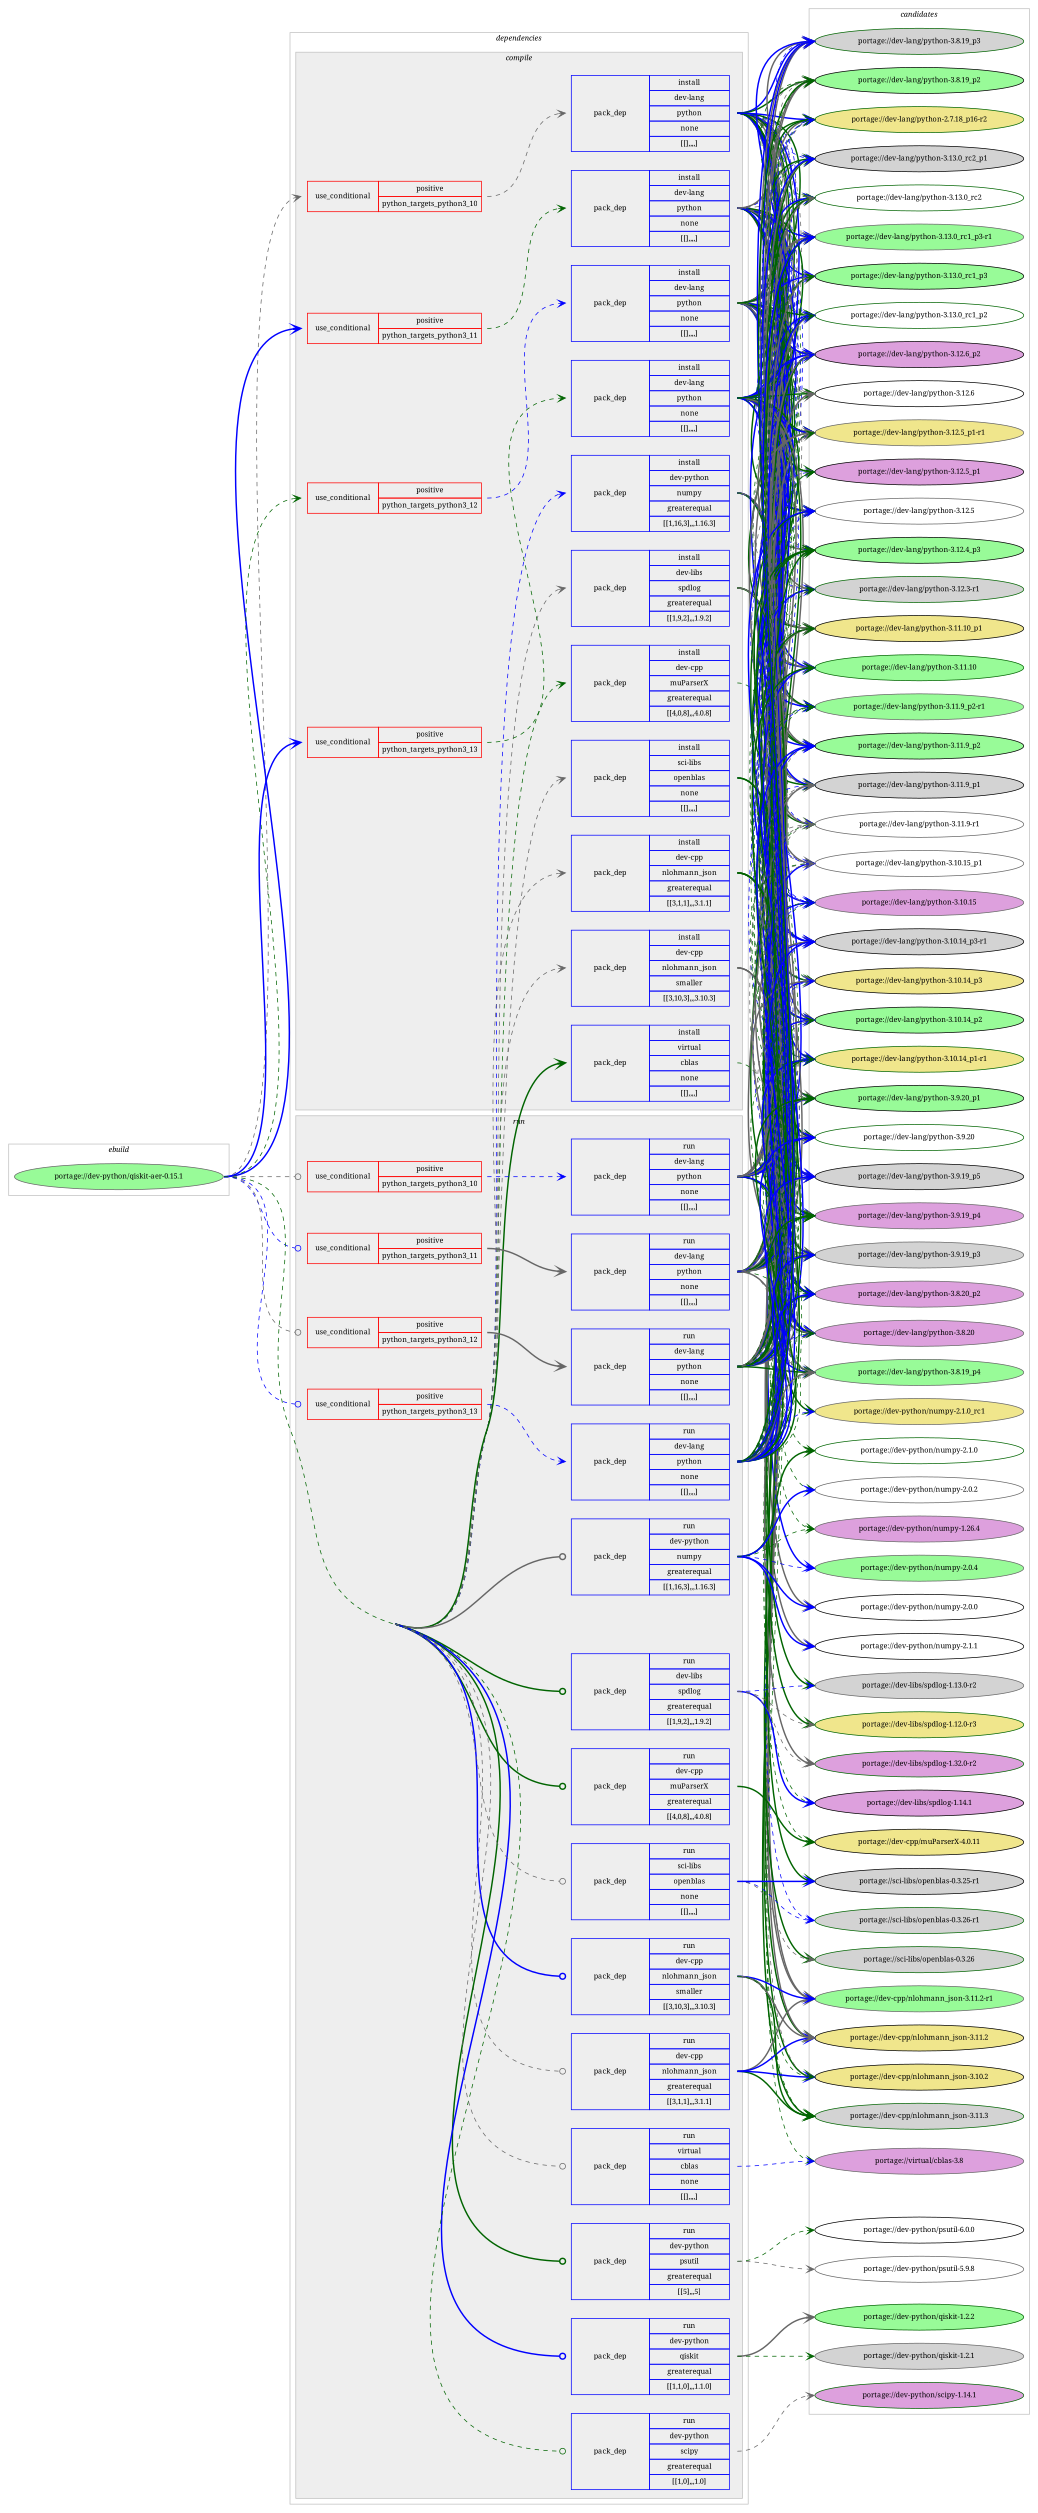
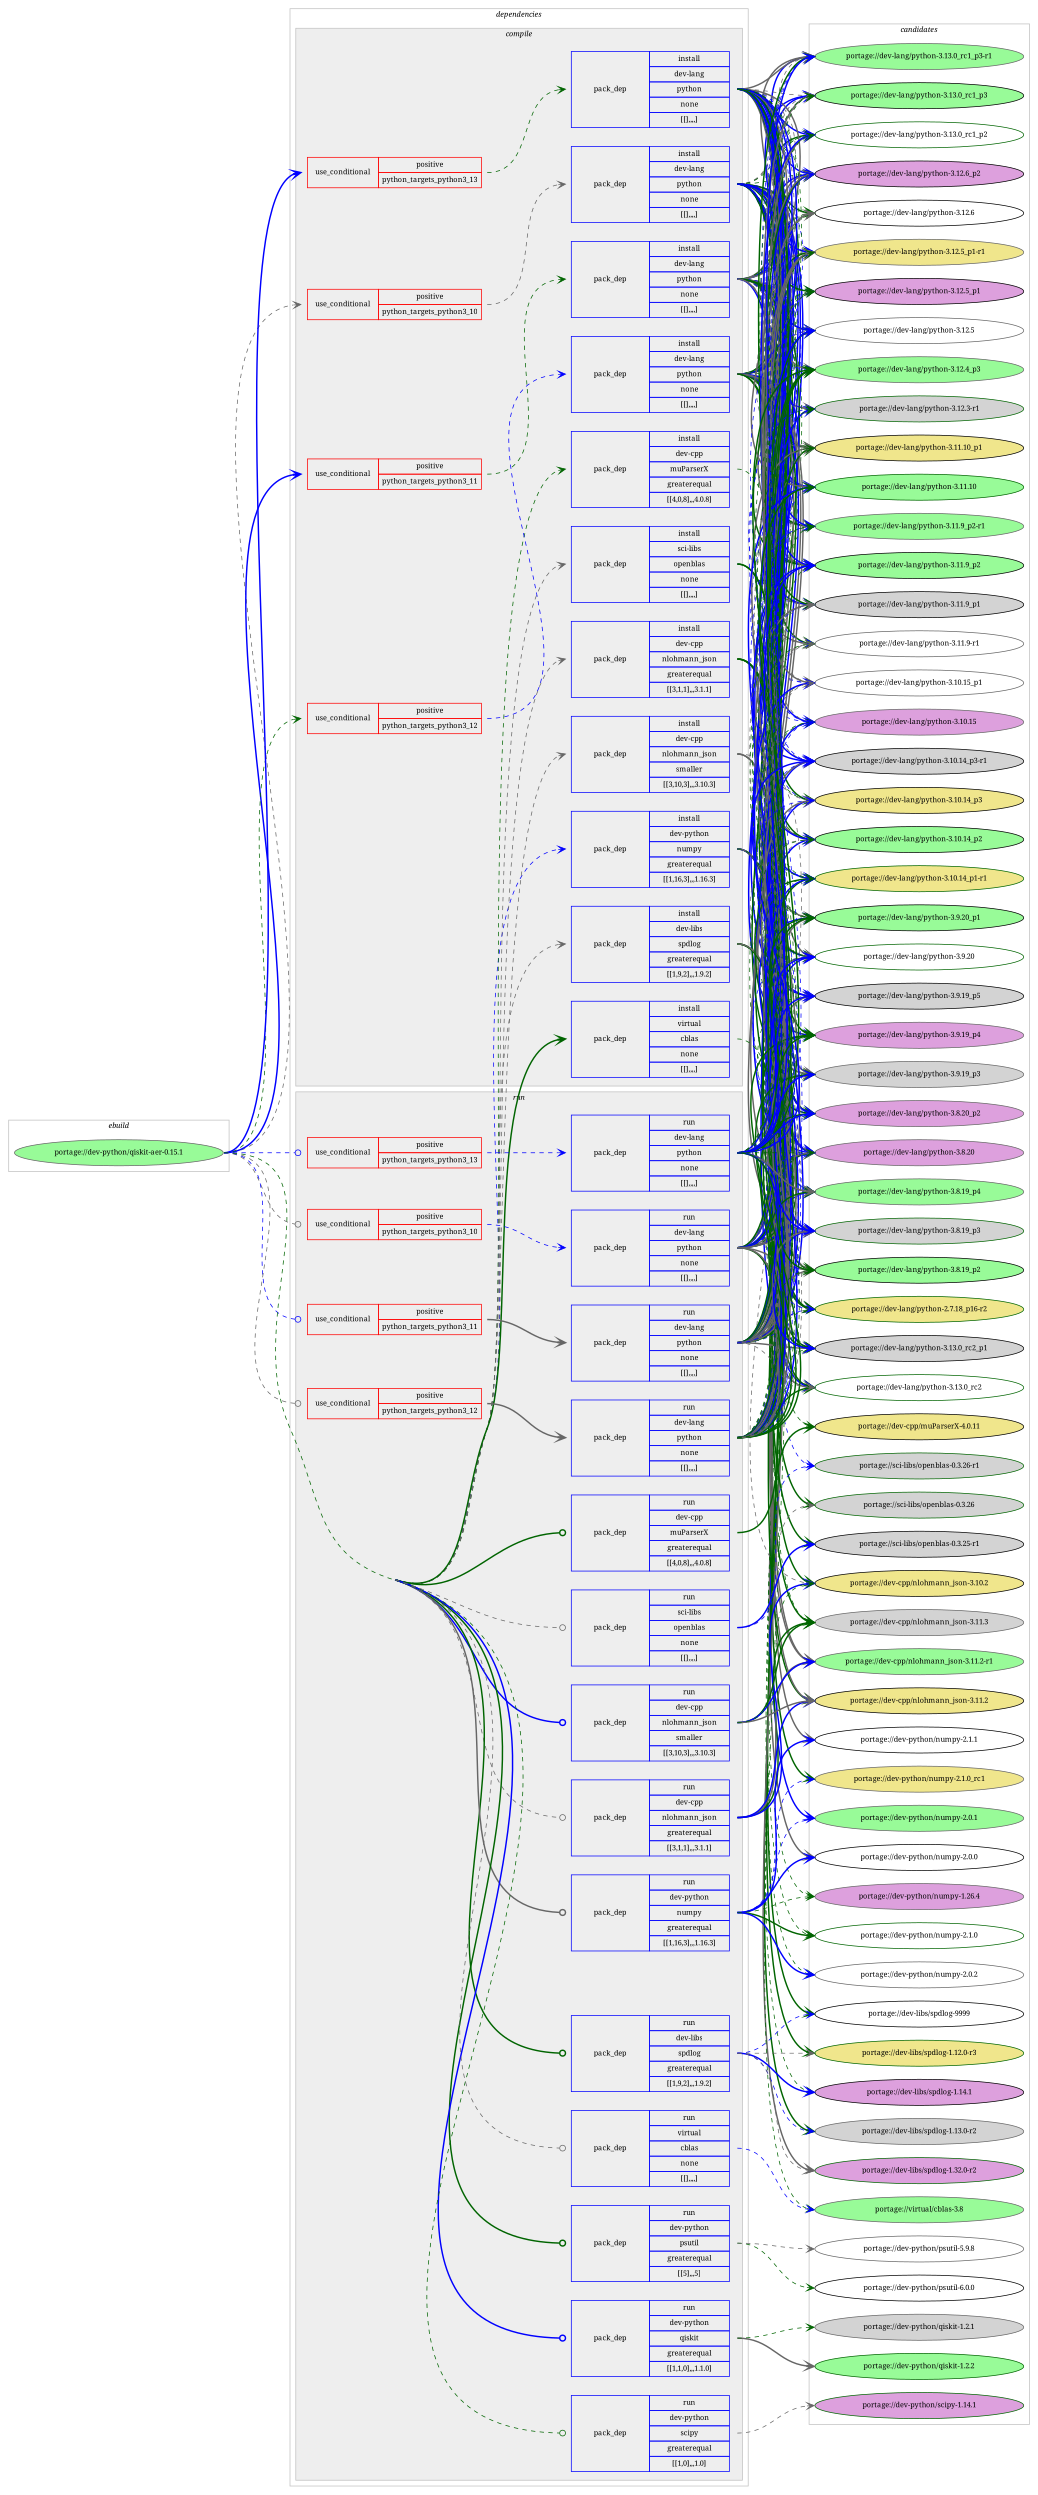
(919, 550) -> (919, 370)
(919, 1568) -> (919, 1818)
none -> (919, 2014)
(919, 2116) -> (919, 1623)
(919, 2161) -> (919, 2210)
